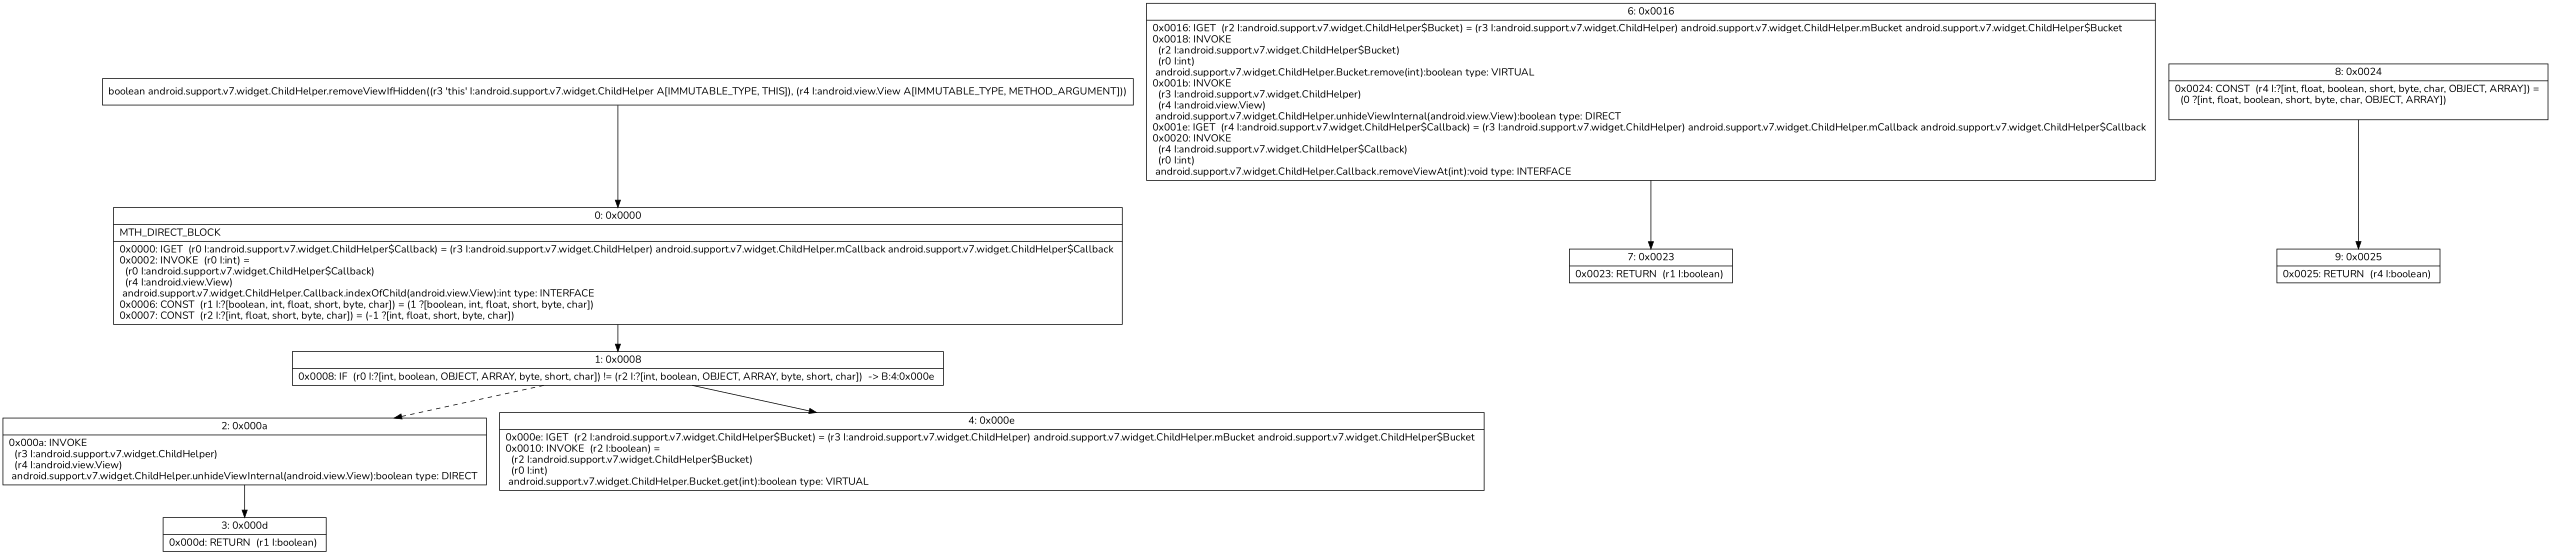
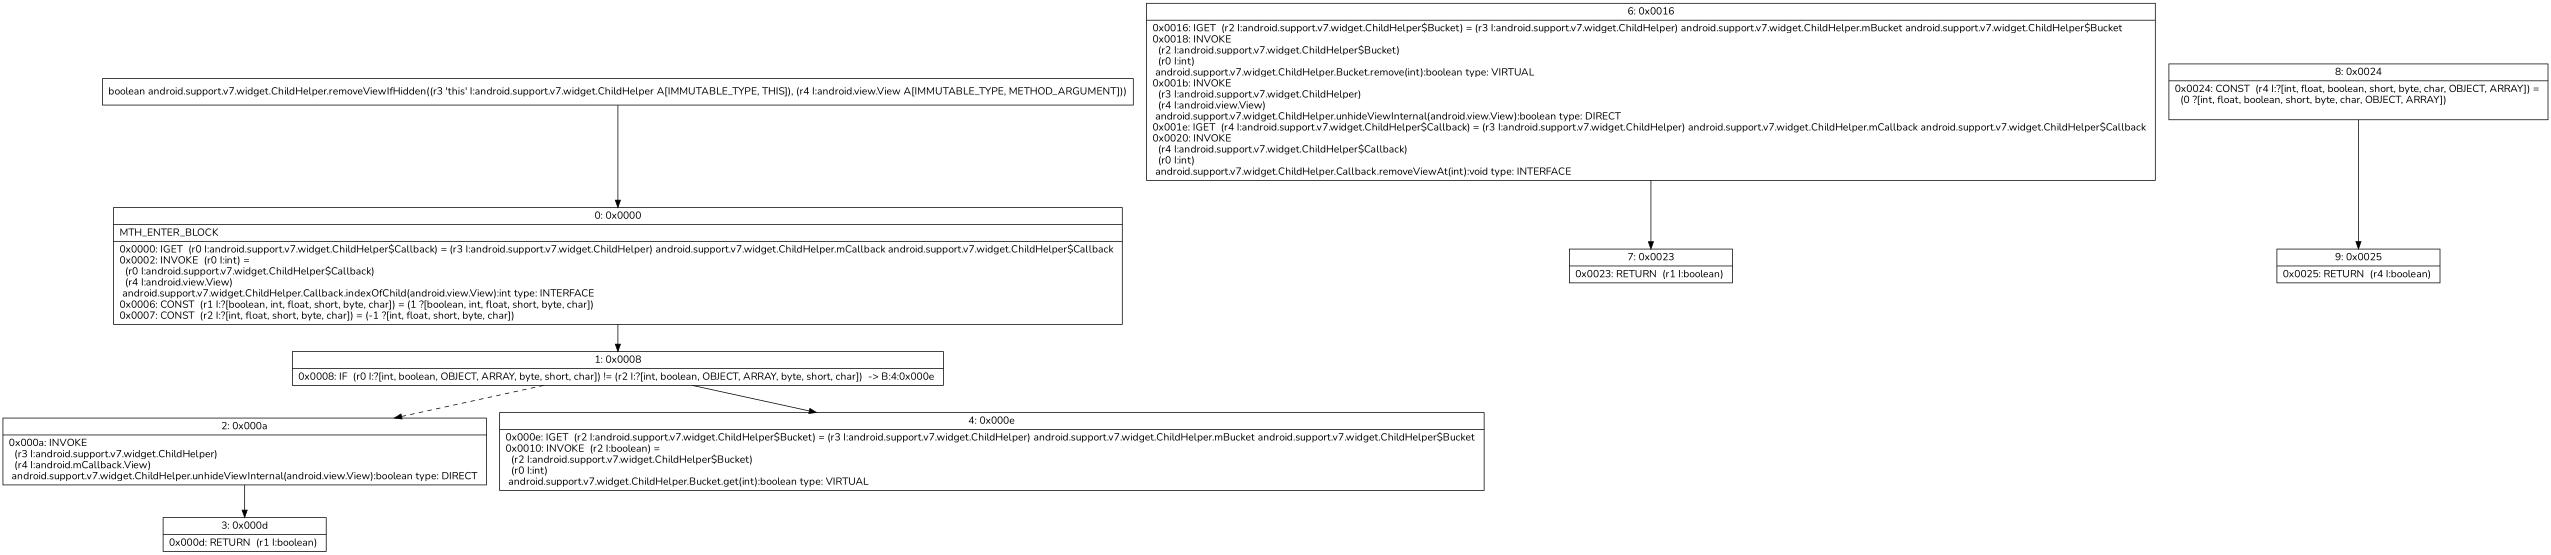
(170, 233) -> (169, 233)
(66, 465) -> (80, 465)
